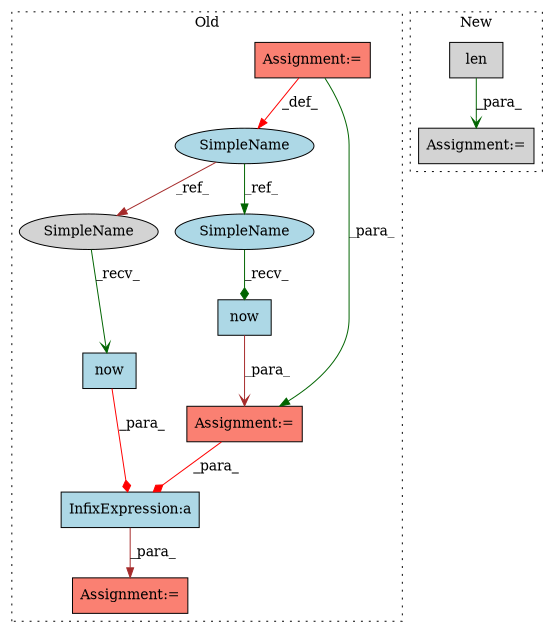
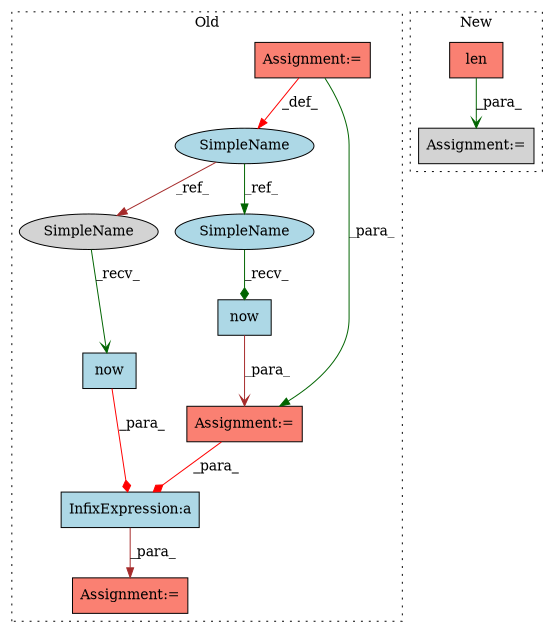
(476, 60) -> (476, 60)
